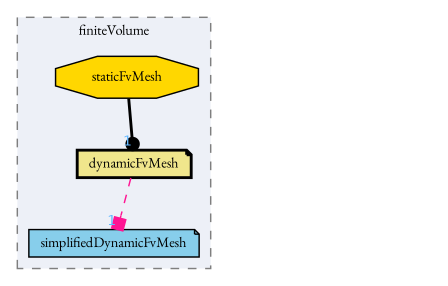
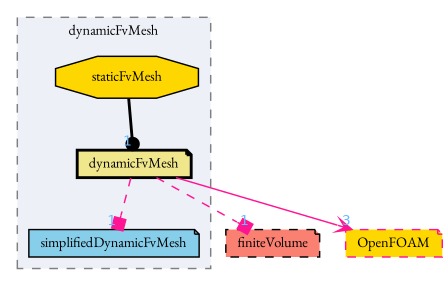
(114, 31) -> (114, 31)
none -> (273, 243)
none -> (394, 243)
